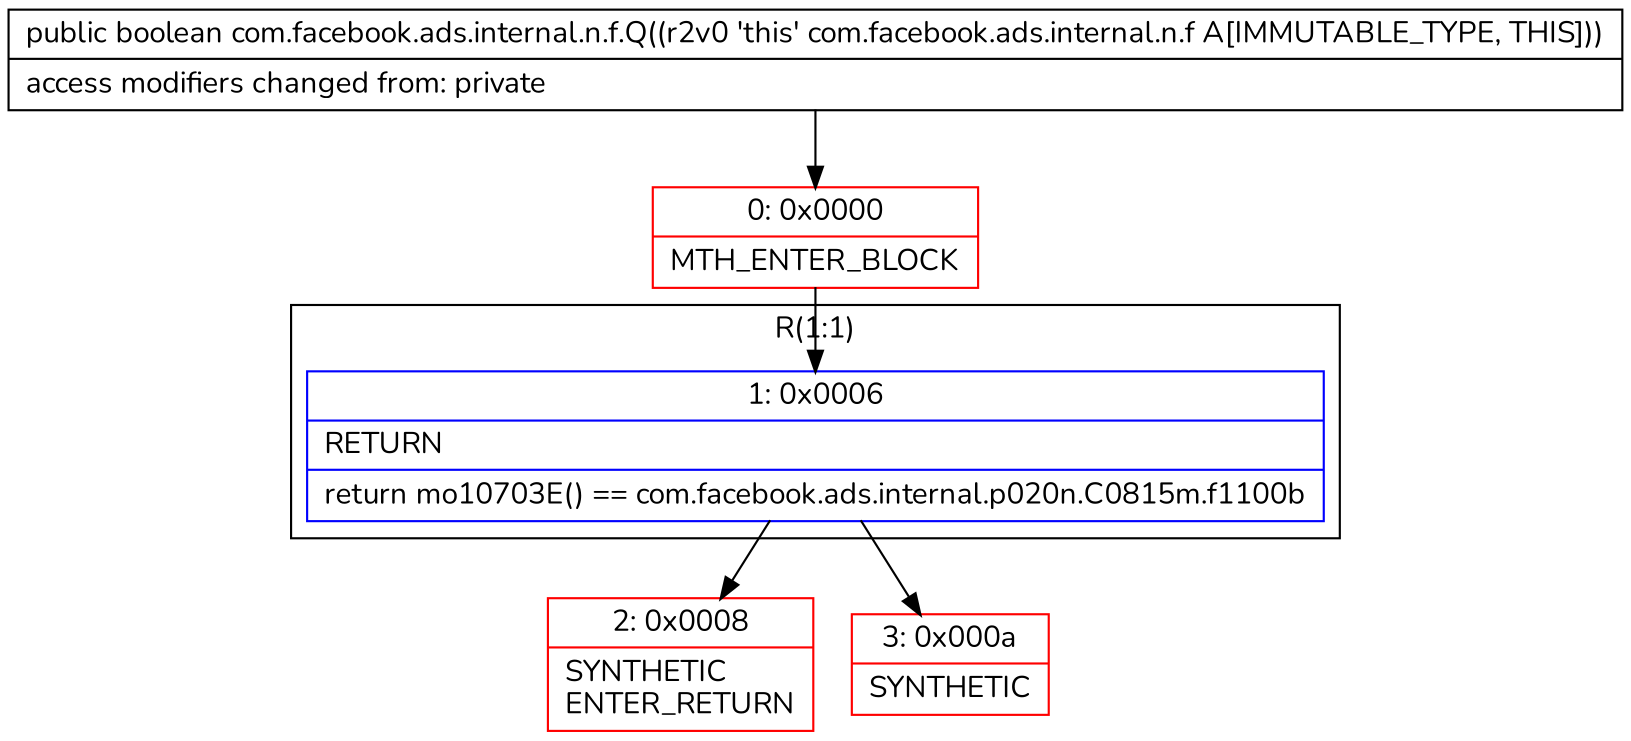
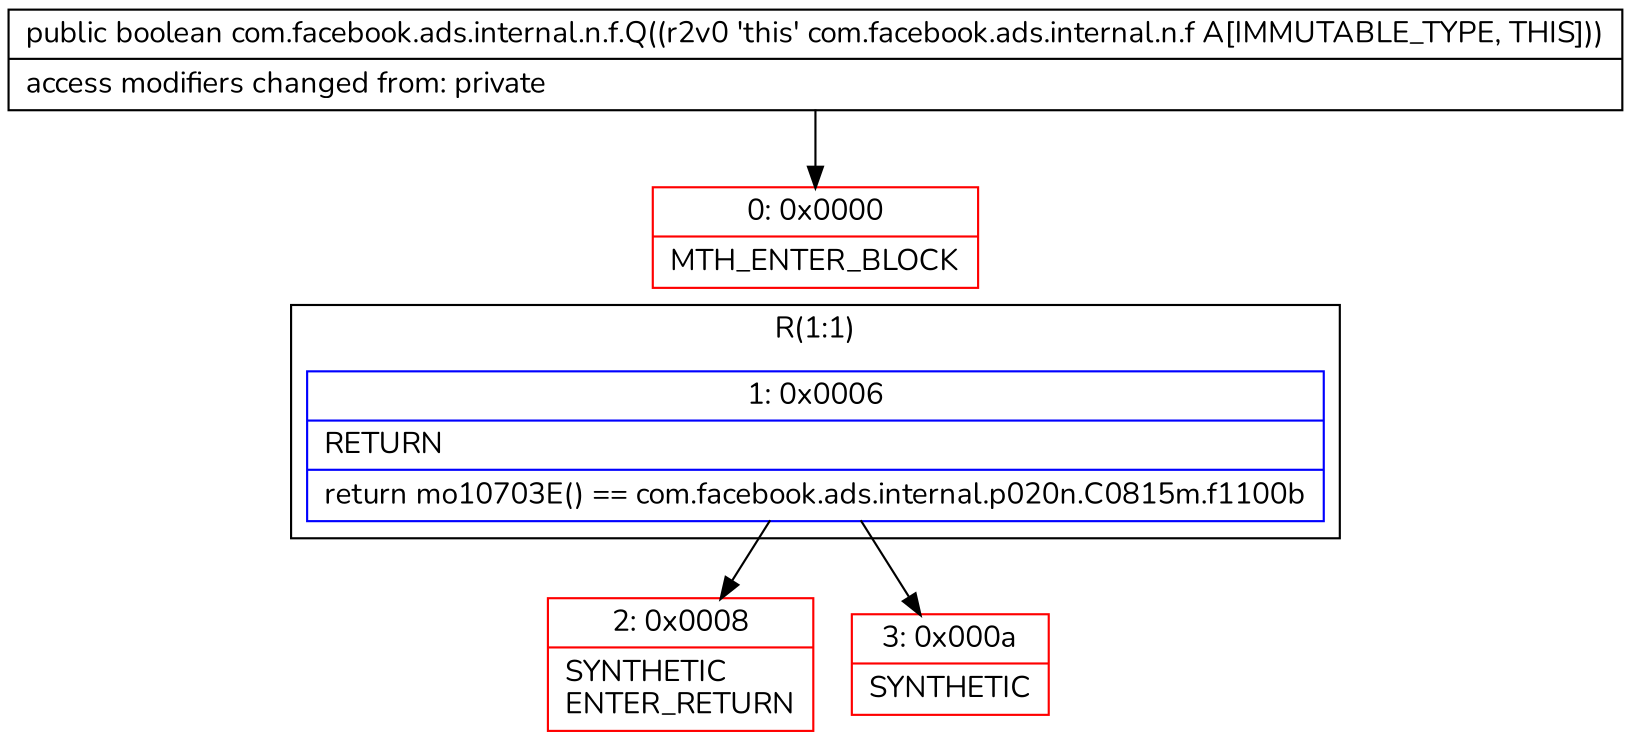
(815, 319) -> none
